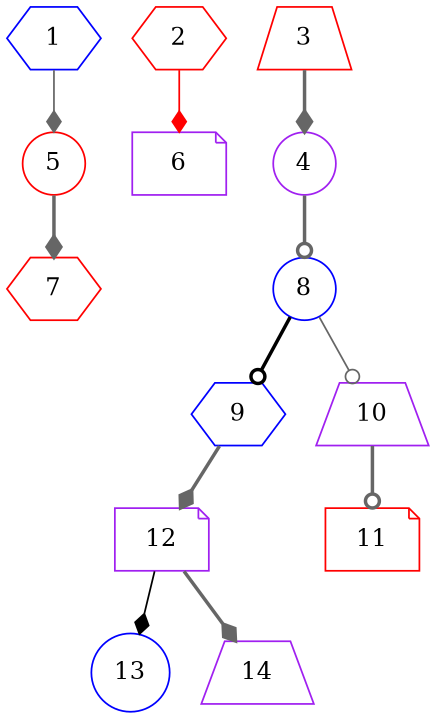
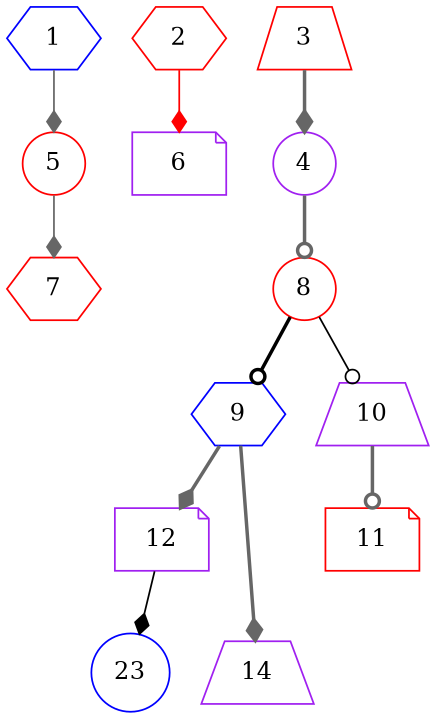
(54, 216) -> (54, 216)
(305, 289) -> (305, 289)
(334, 344) -> (334, 344)
(203, 597) -> (247, 532)
(131, 673) -> (131, 673)
